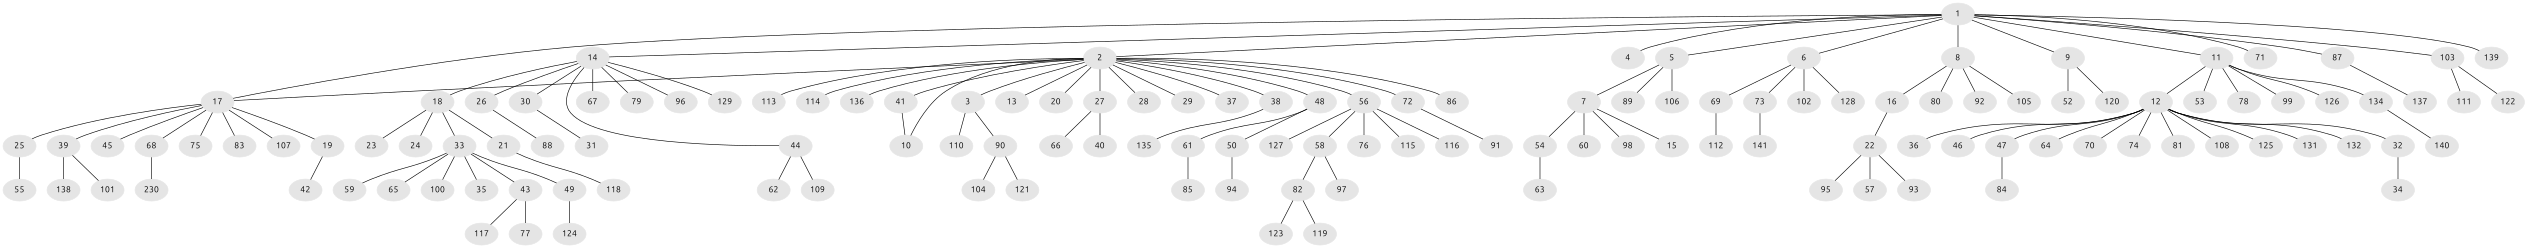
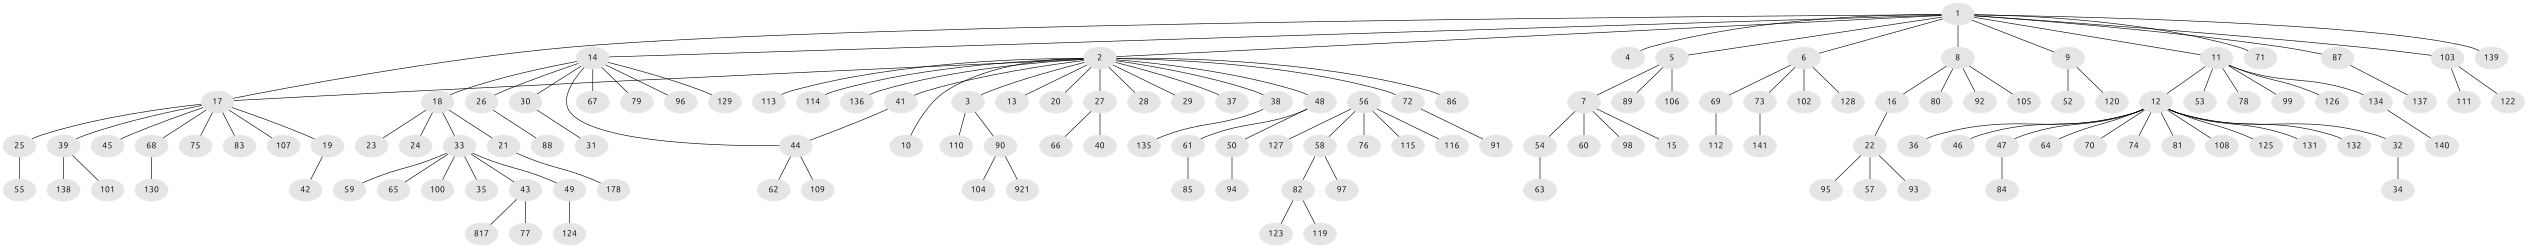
(1235, 69) -> none
(904, 124) -> (849, 125)
(152, 190) -> (152, 190)
(614, 190) -> (614, 190)
(1022, 190) -> (1022, 190)
(482, 234) -> (482, 234)
